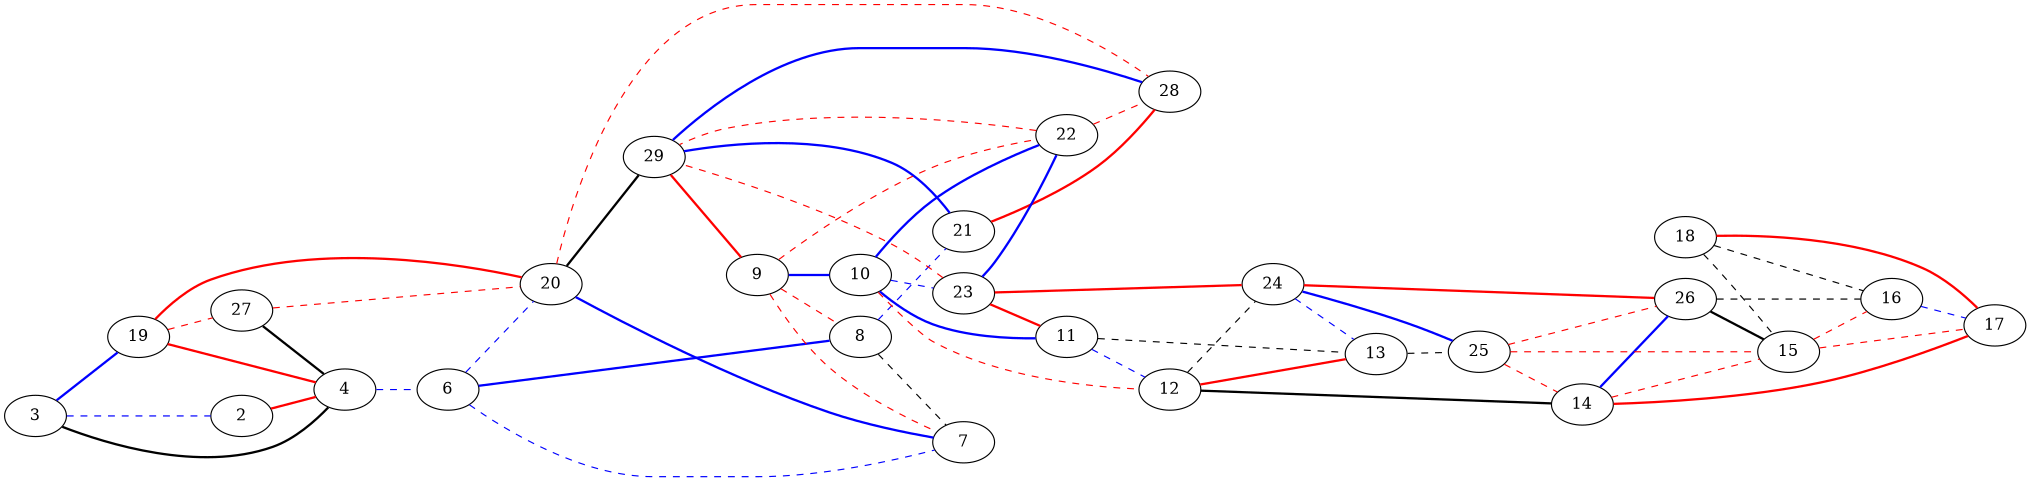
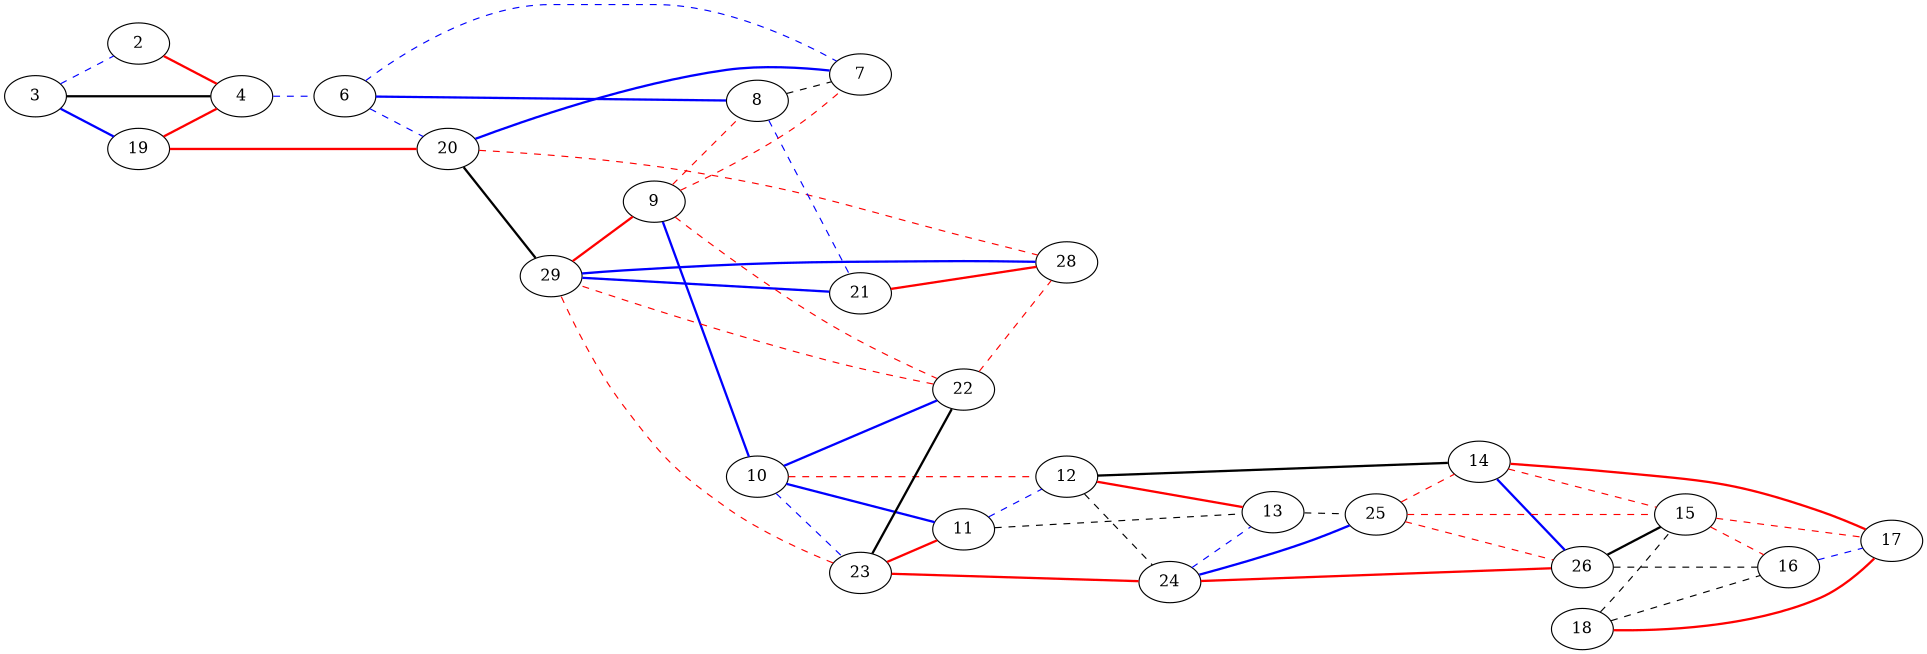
(1023, 218) -> (910, 485)
(242, 311) -> none
